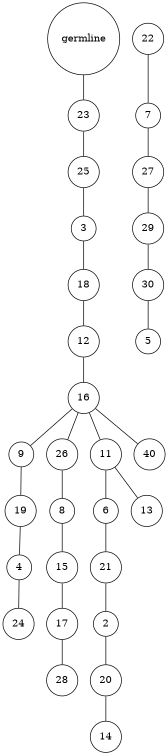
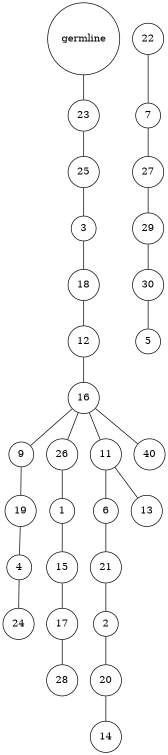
(62, 511) -> (62, 511)
